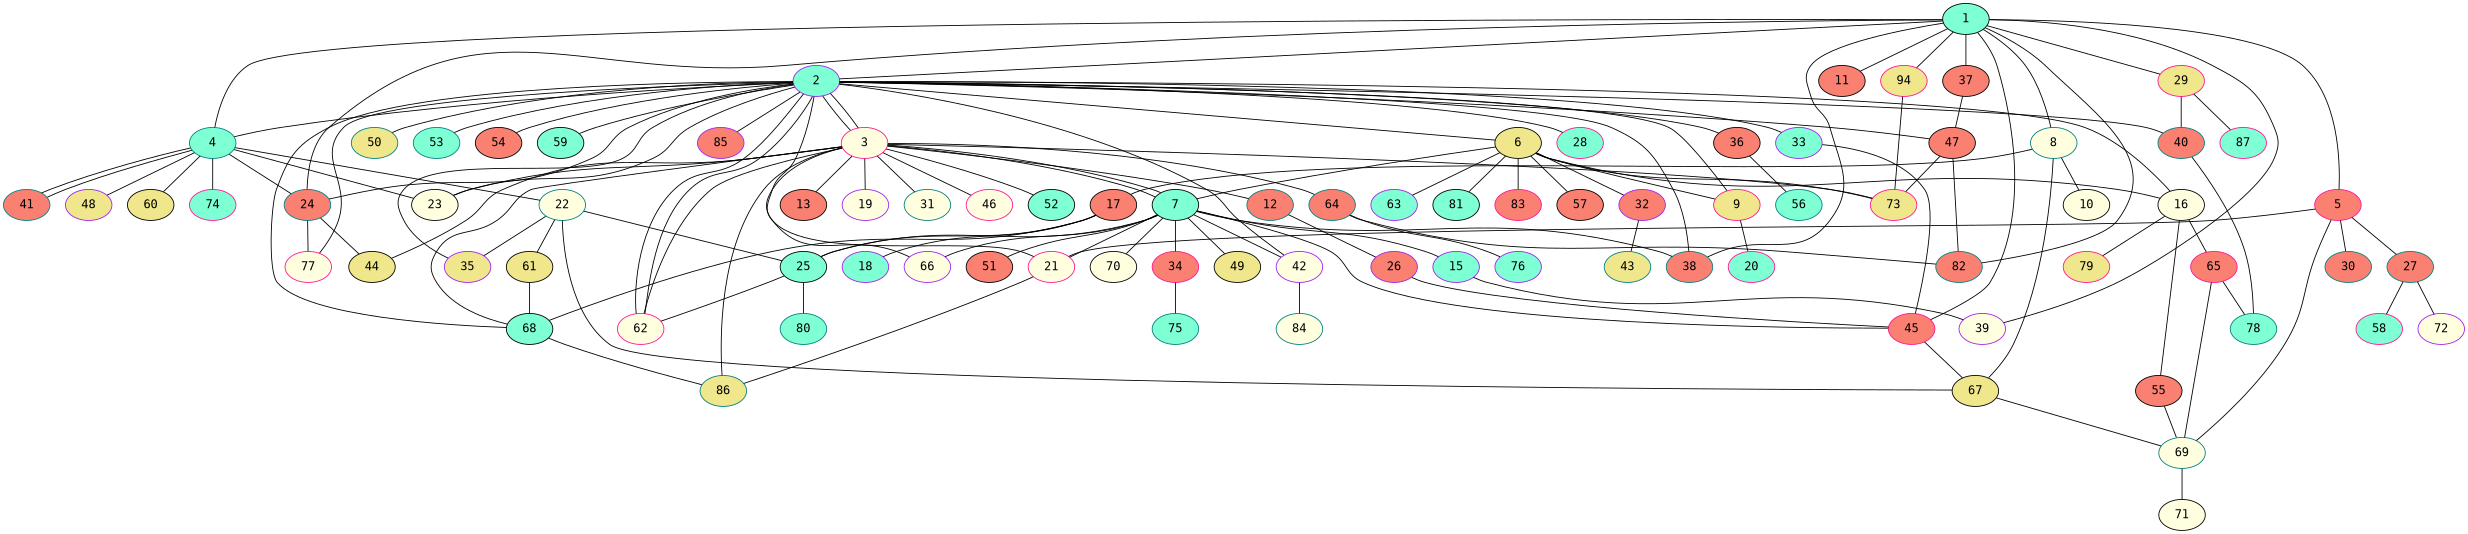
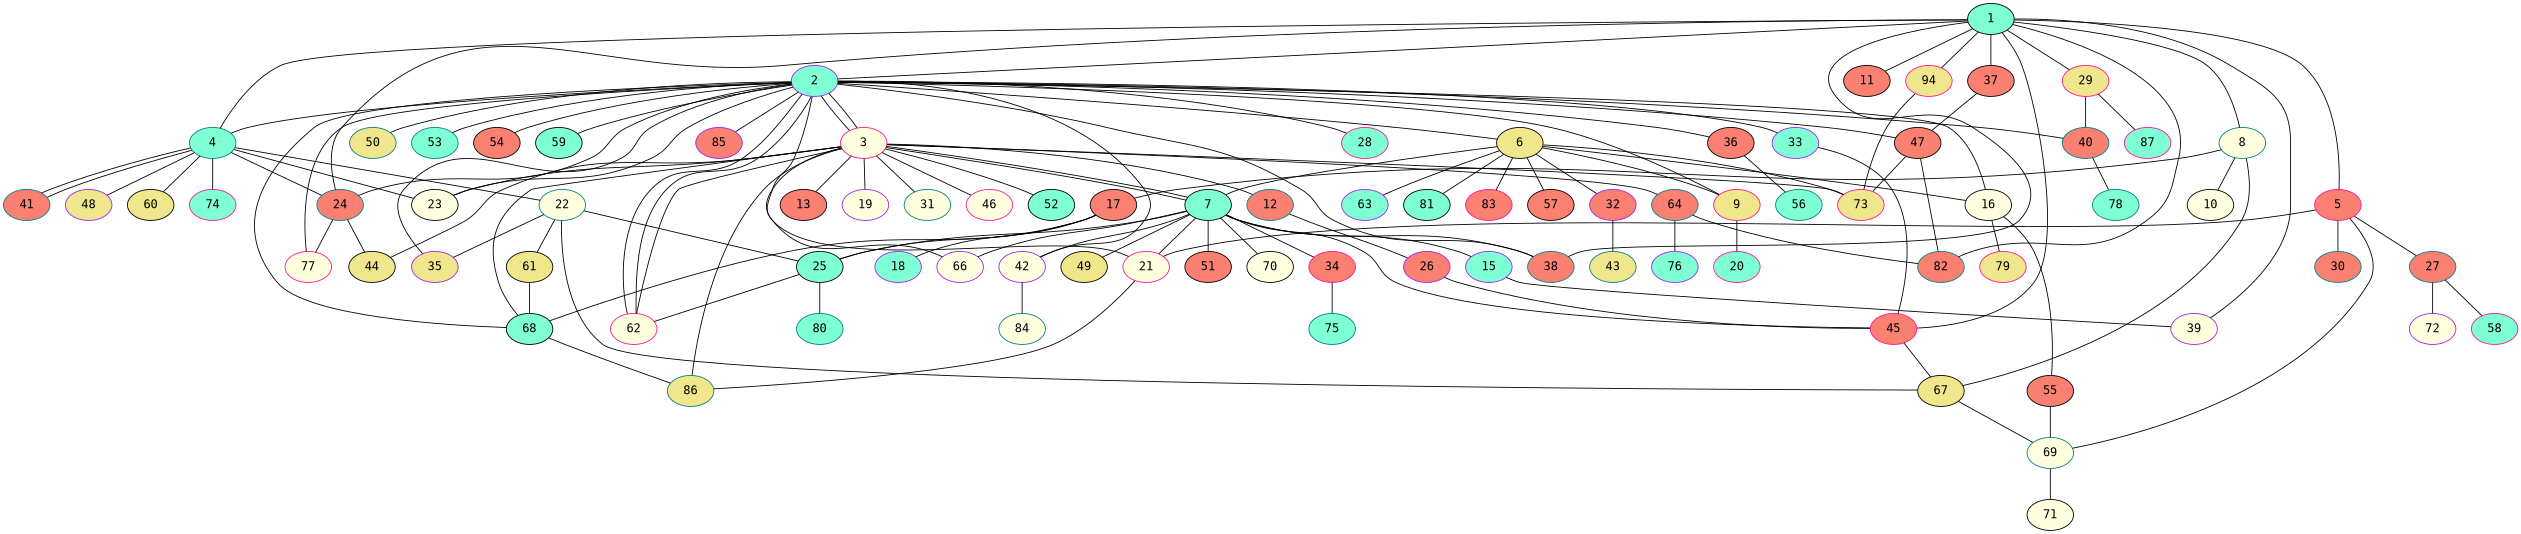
(2214, 267) -> none
